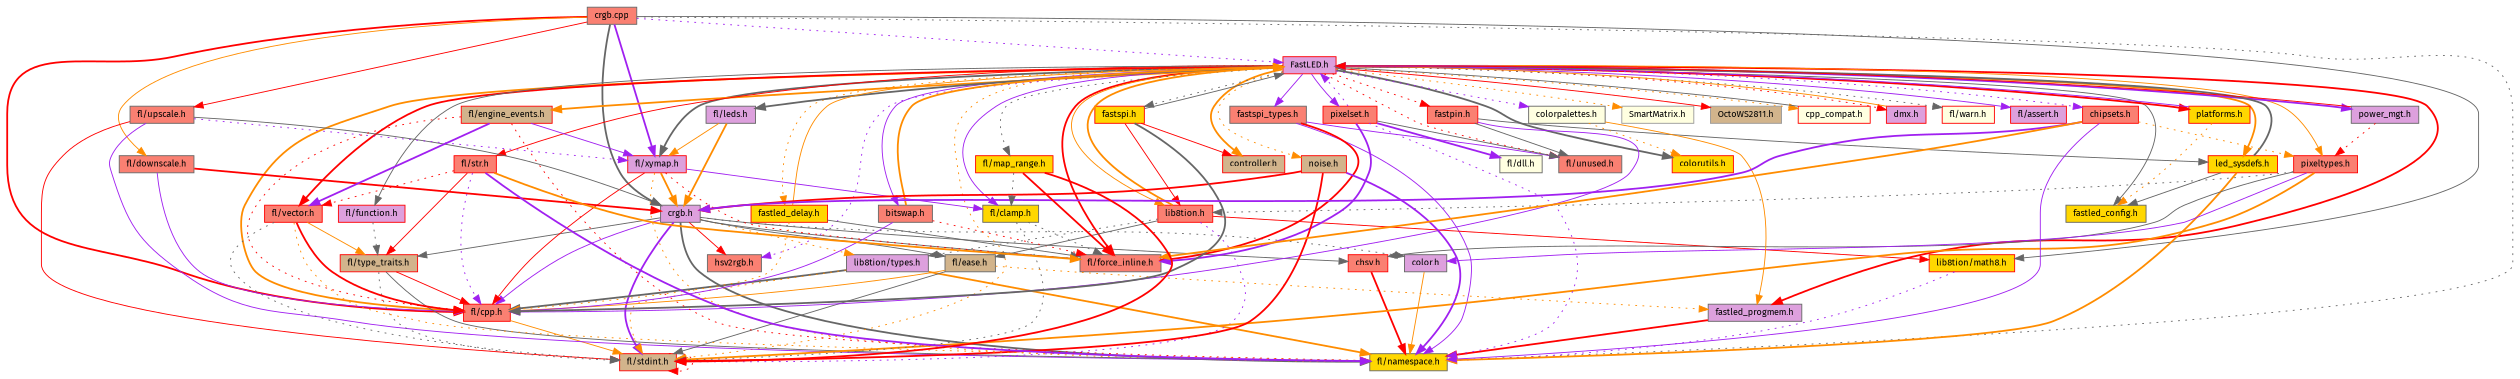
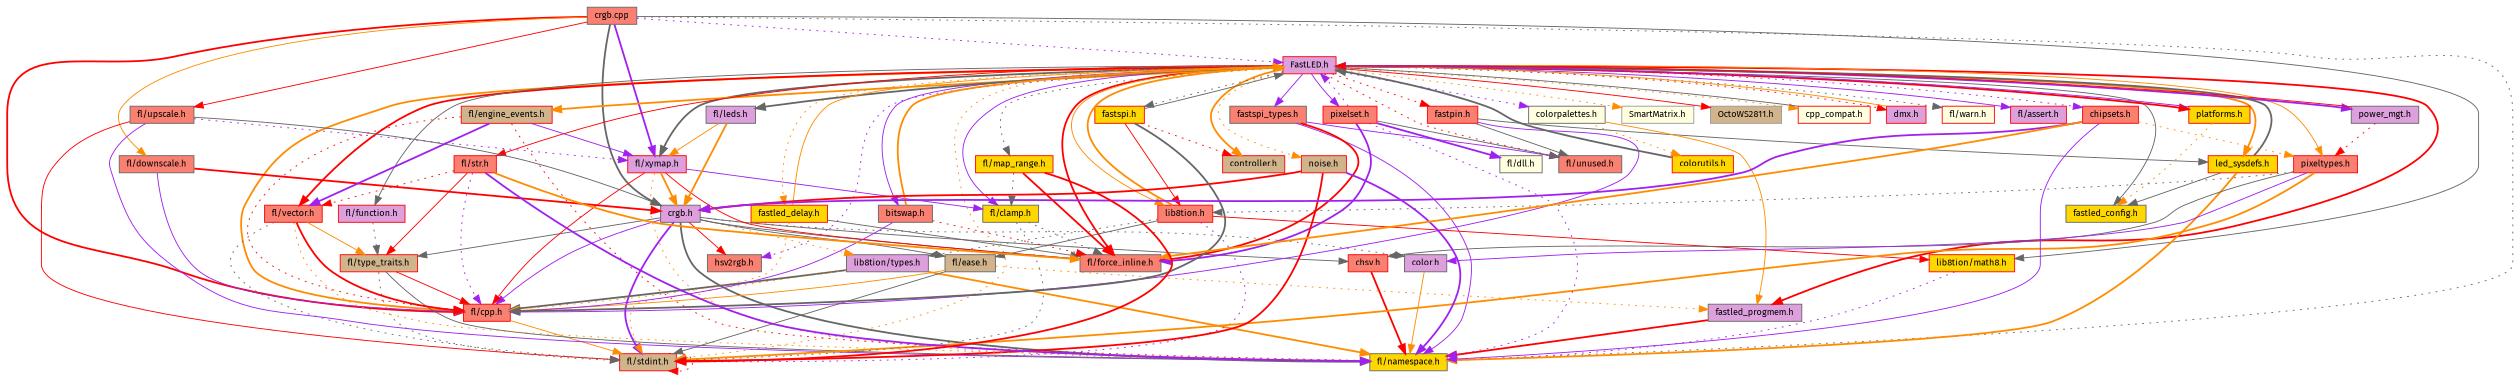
(1500, 113) -> (1500, 113)
(1182, 138) -> (1182, 138)
(860, 239) -> (860, 239)
